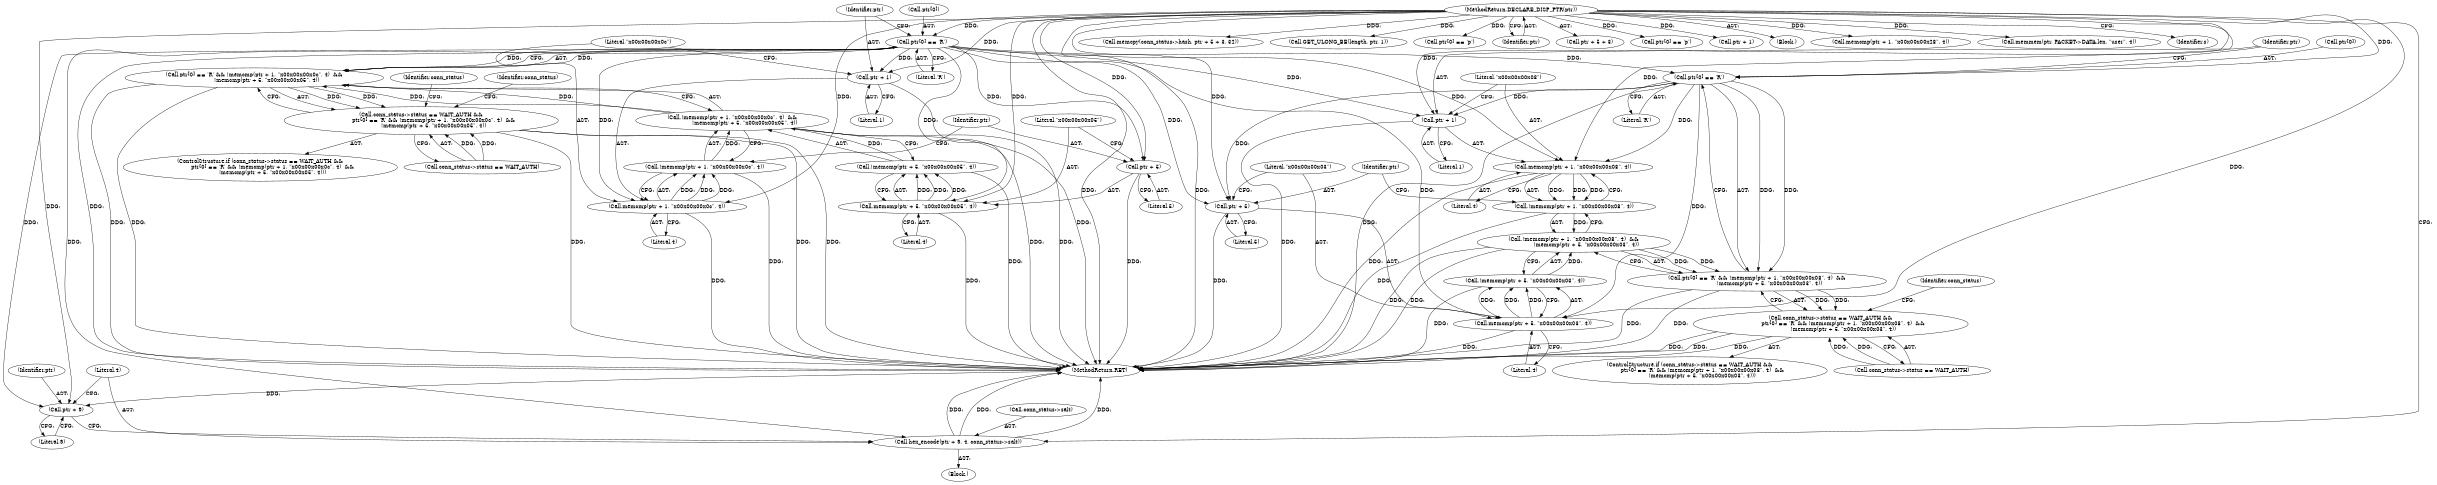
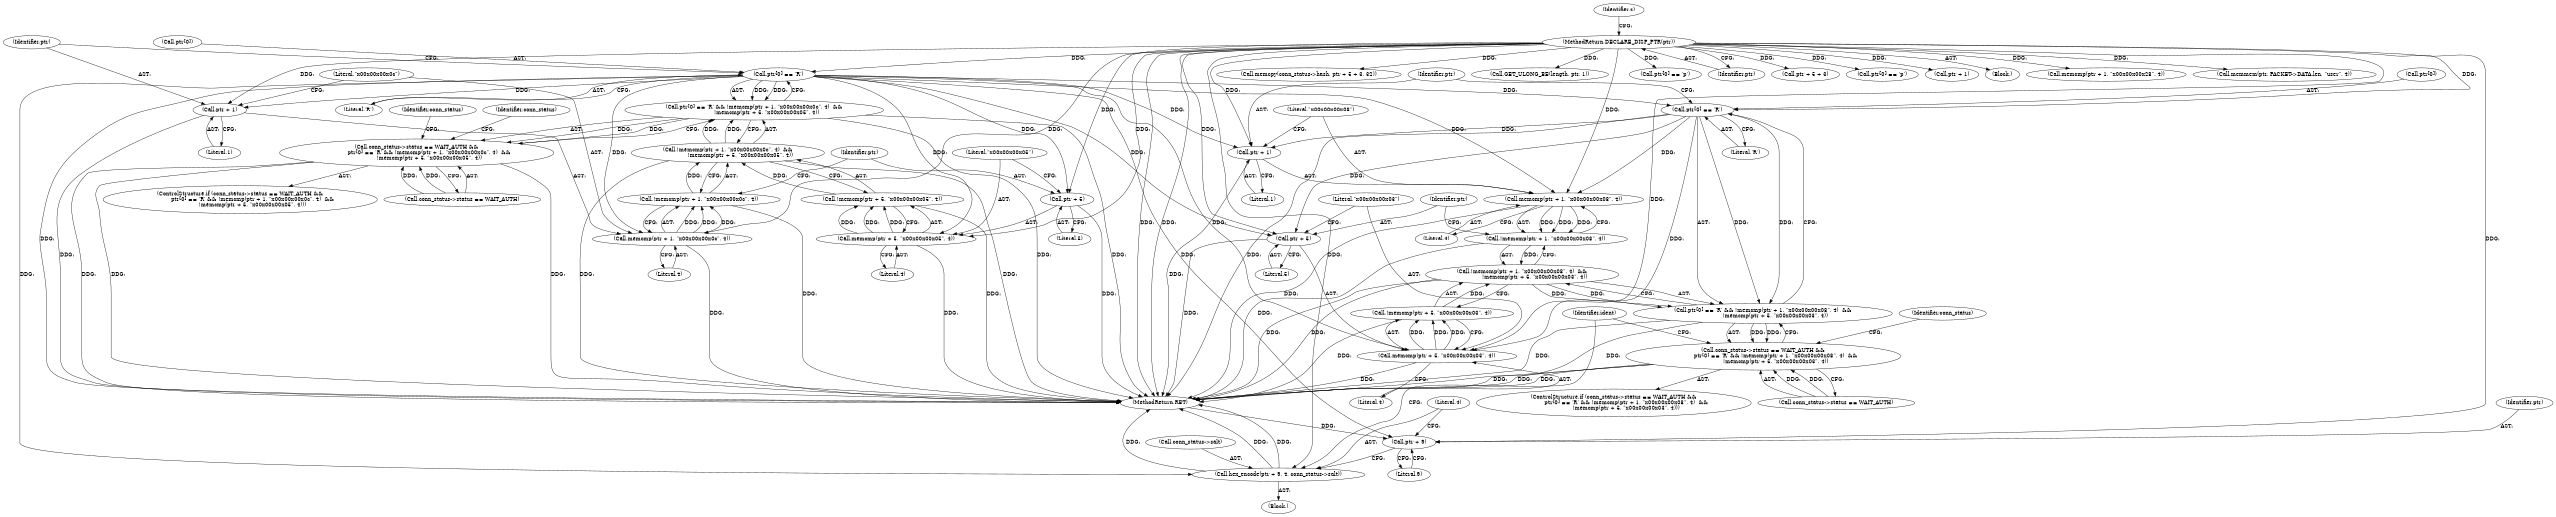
(1882, 22) -> (1619, 24)
(1567, 26) -> (1768, 58)
(2426, 223) -> (1336, 255)
none -> (1594, 313)
